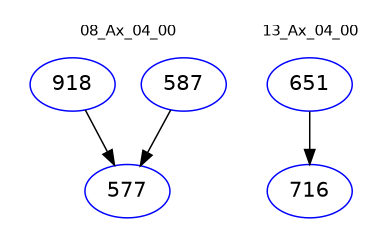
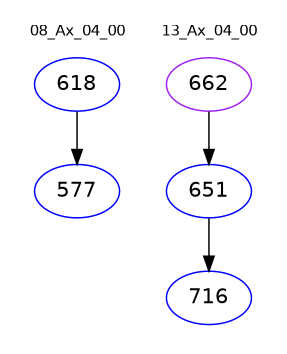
(73, 84) -> (77, 84)
(184, 84) -> none
none -> (209, 84)
